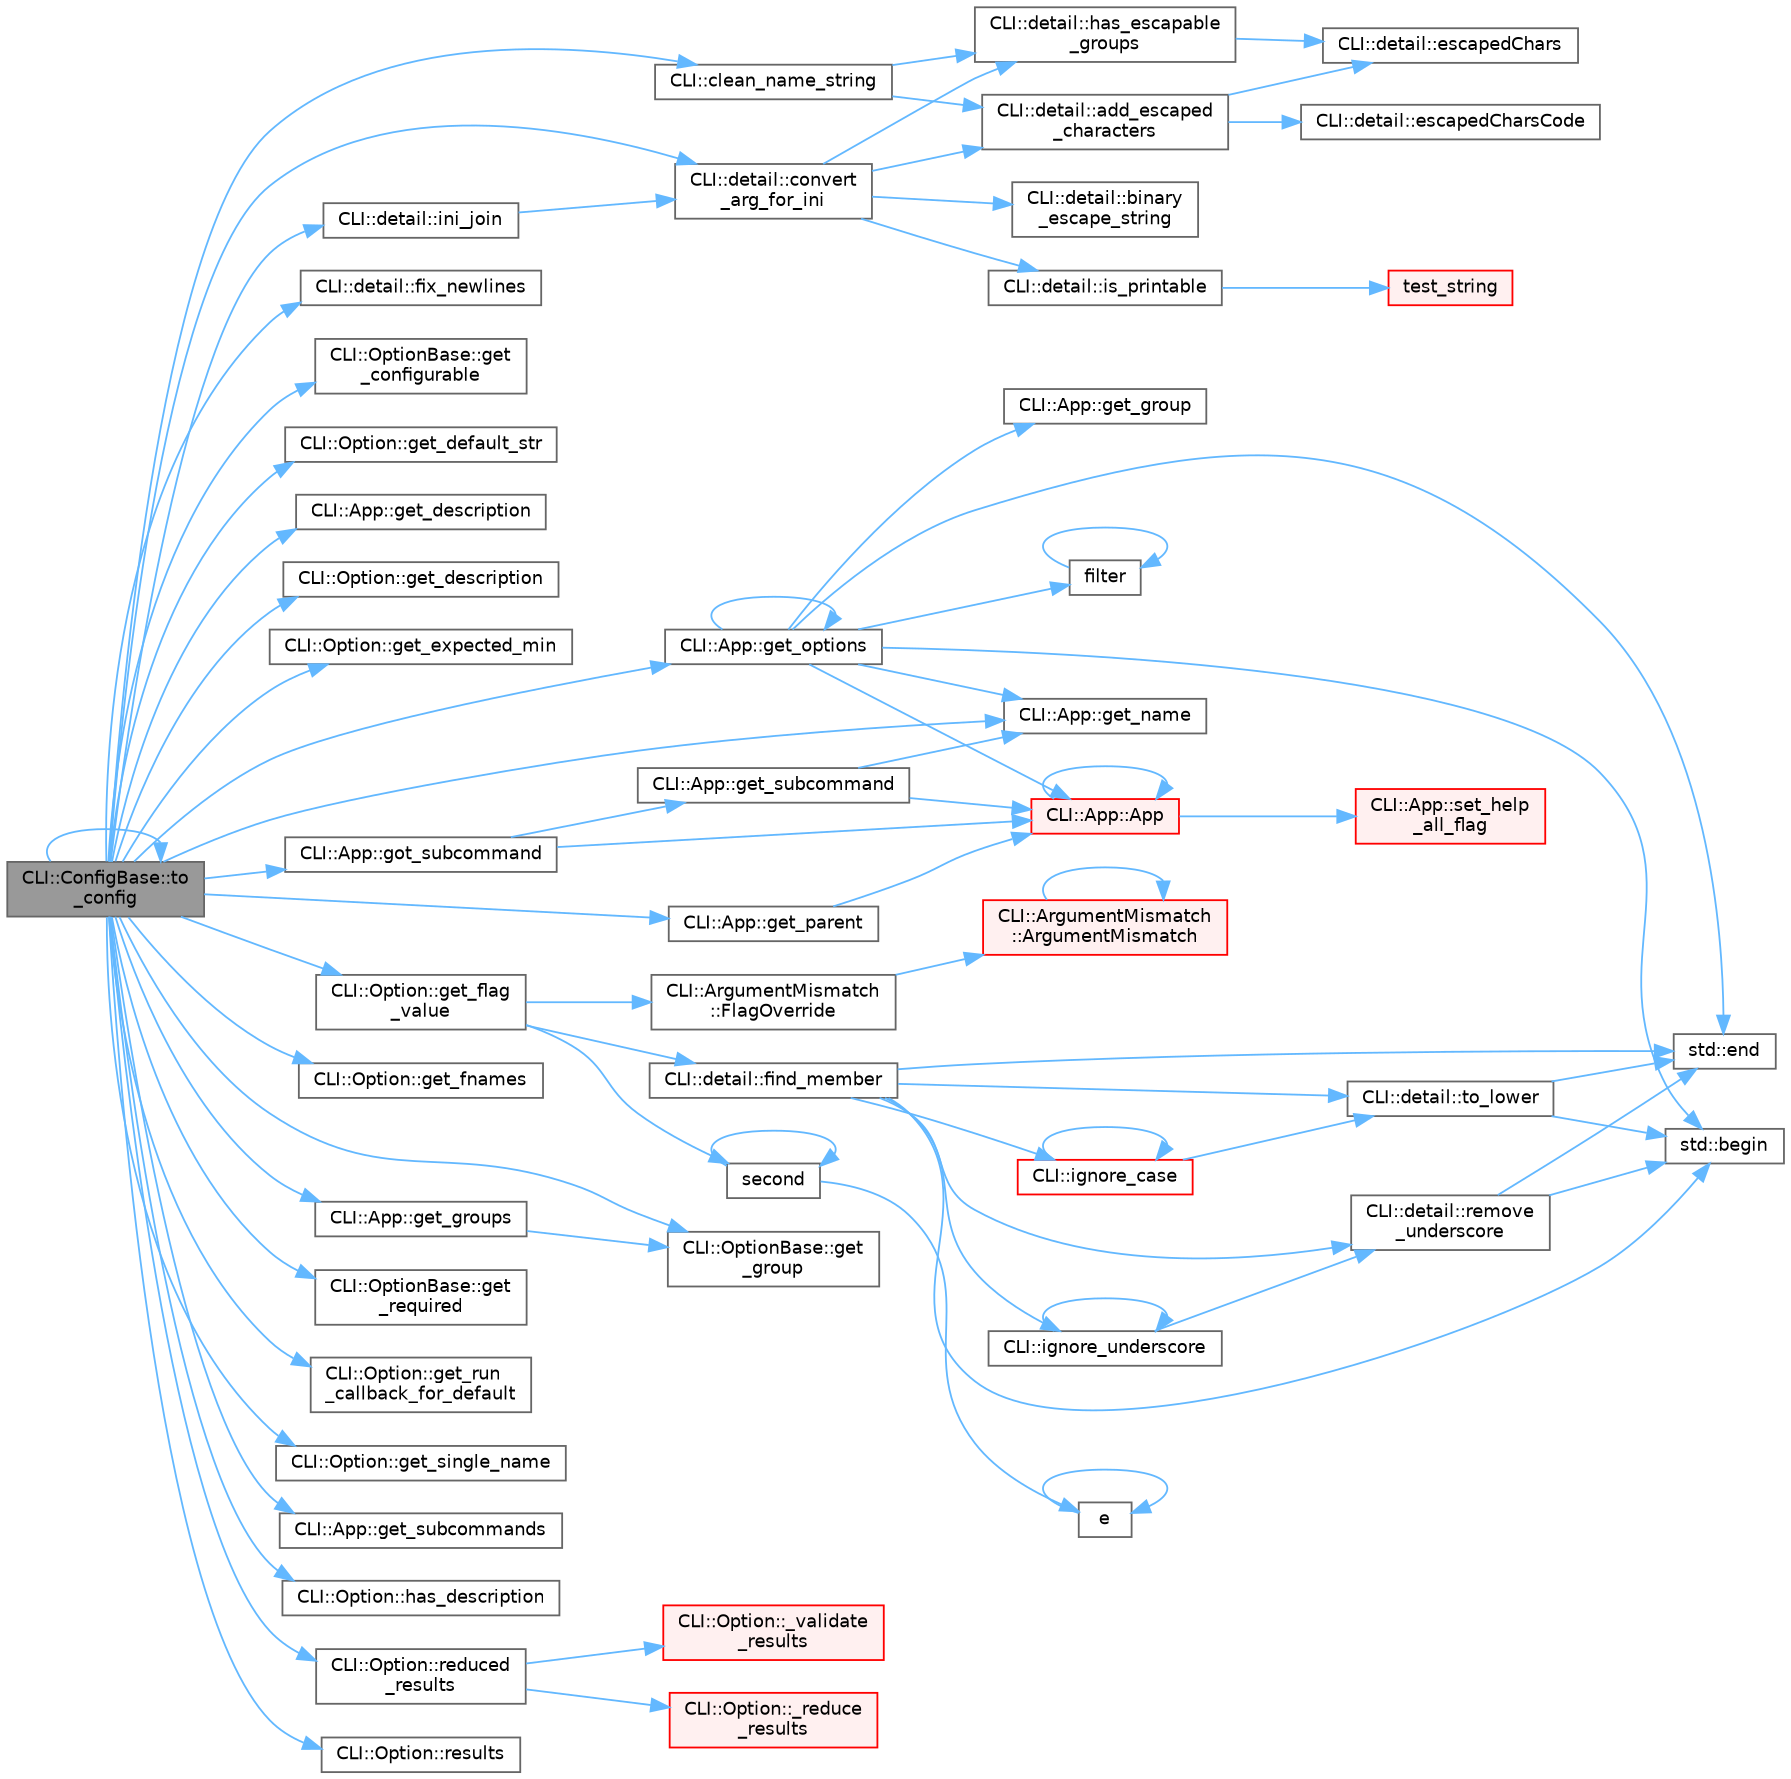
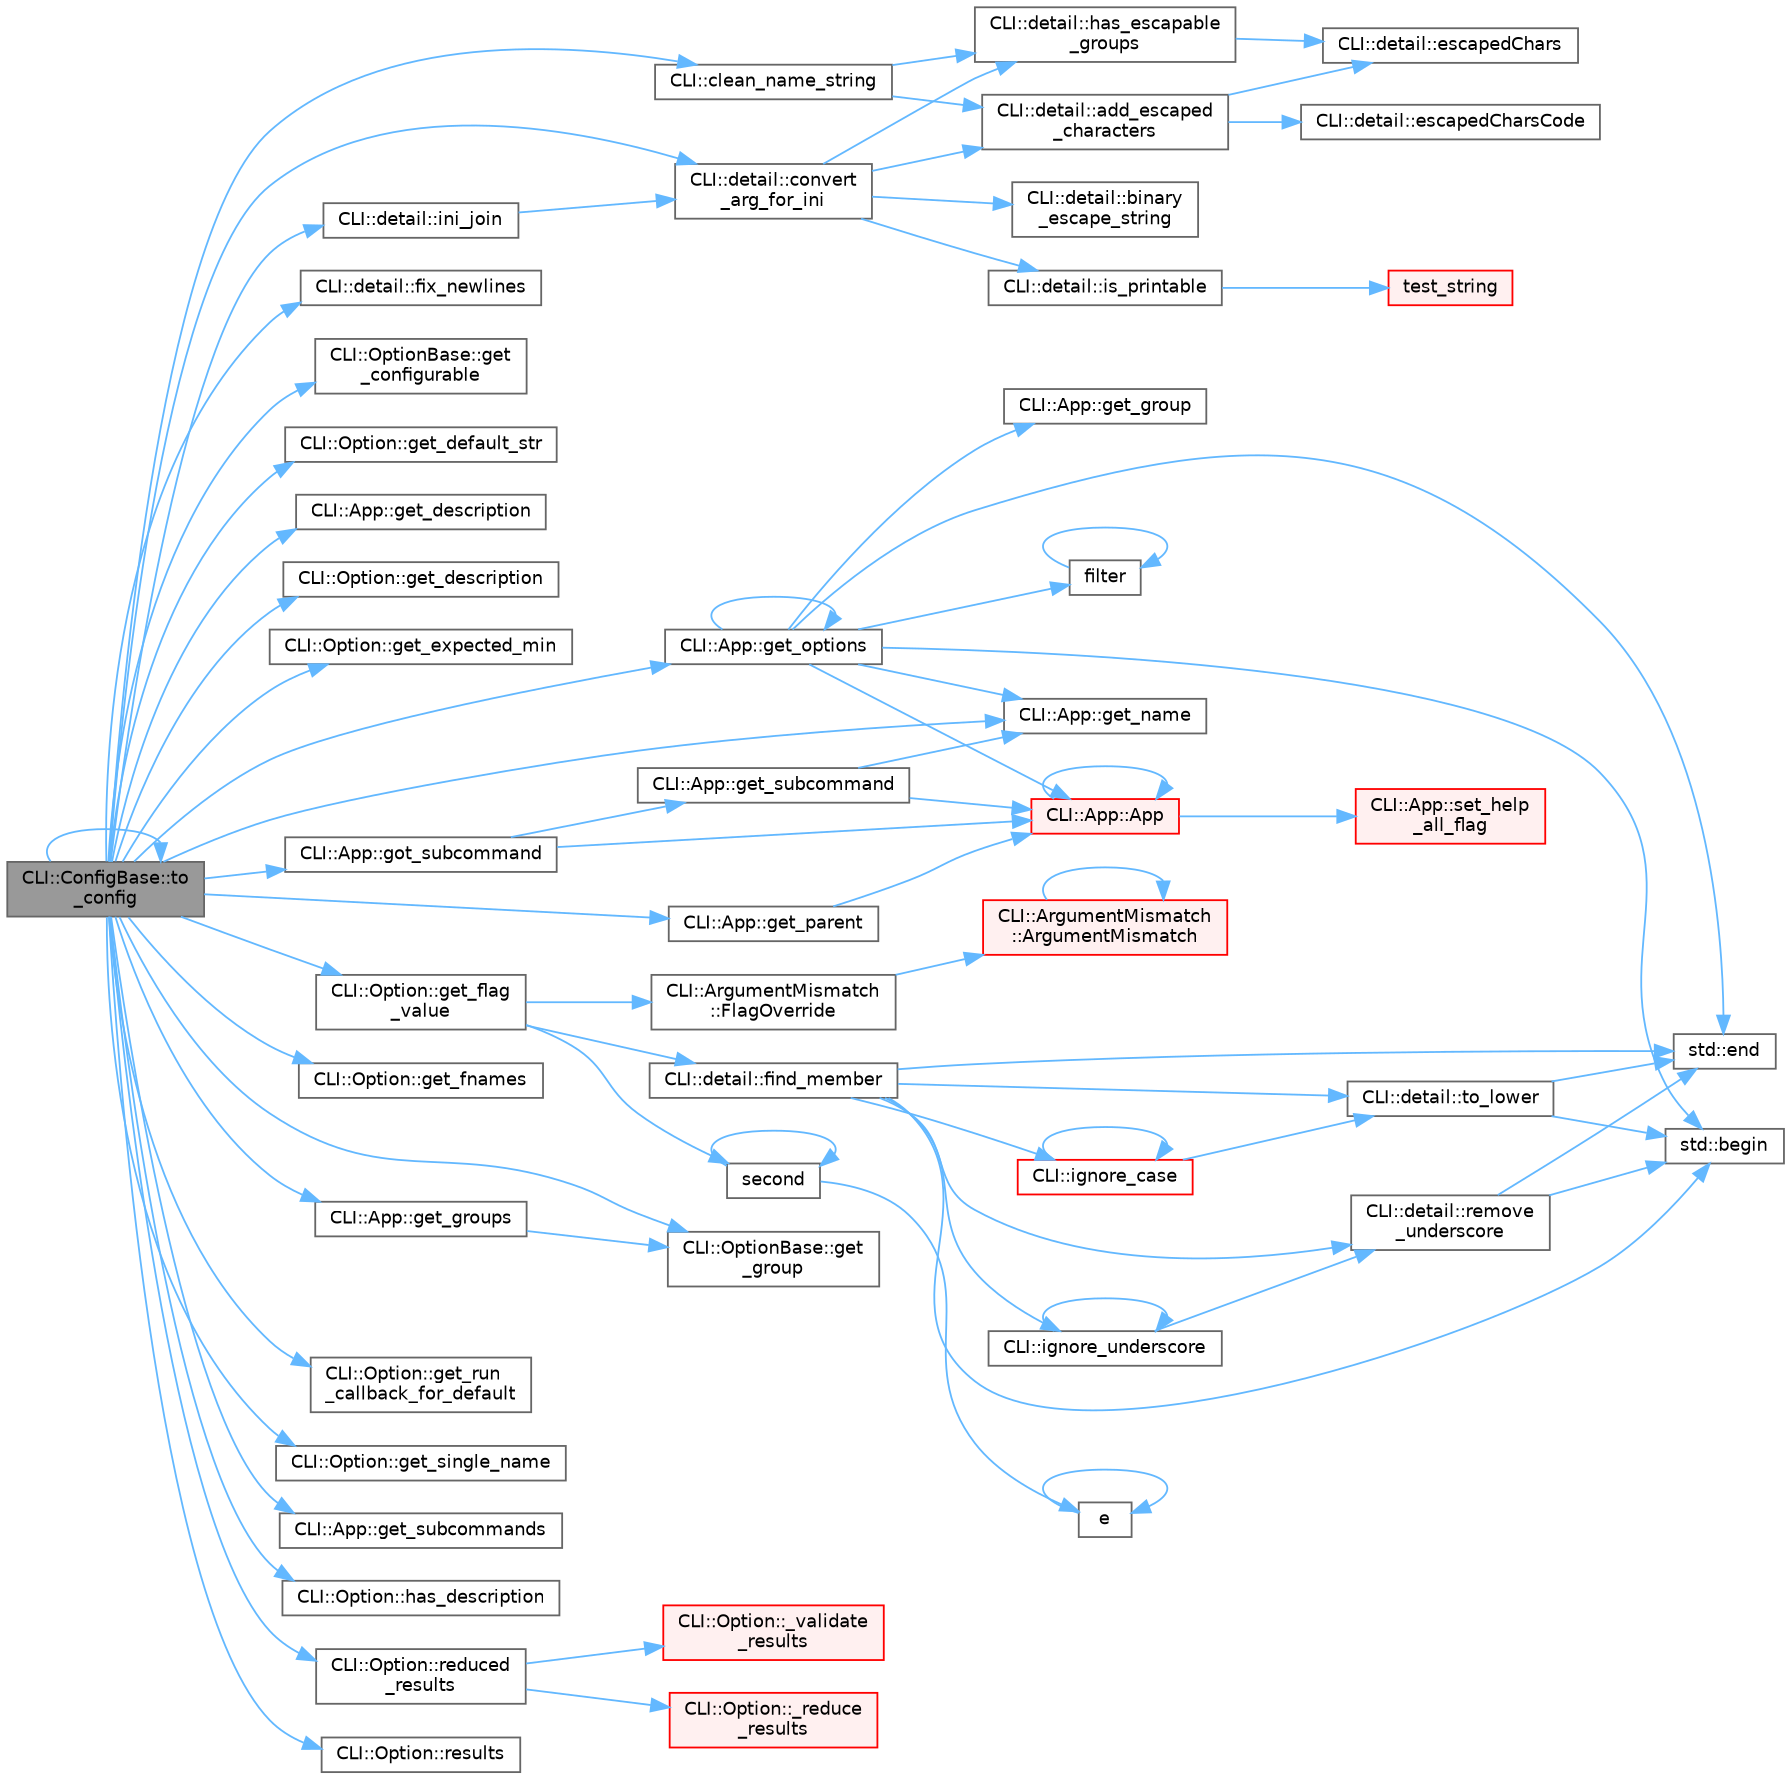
(421, 1297) -> none
